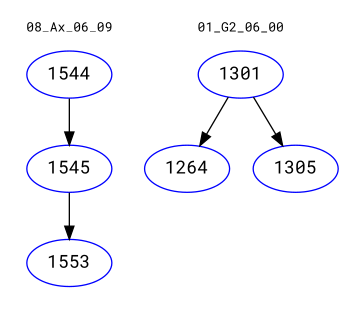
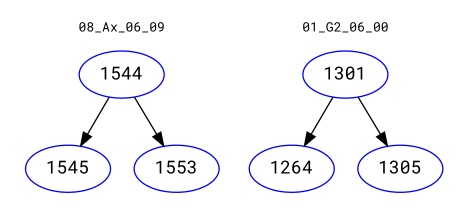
(69, 209) -> (146, 116)
